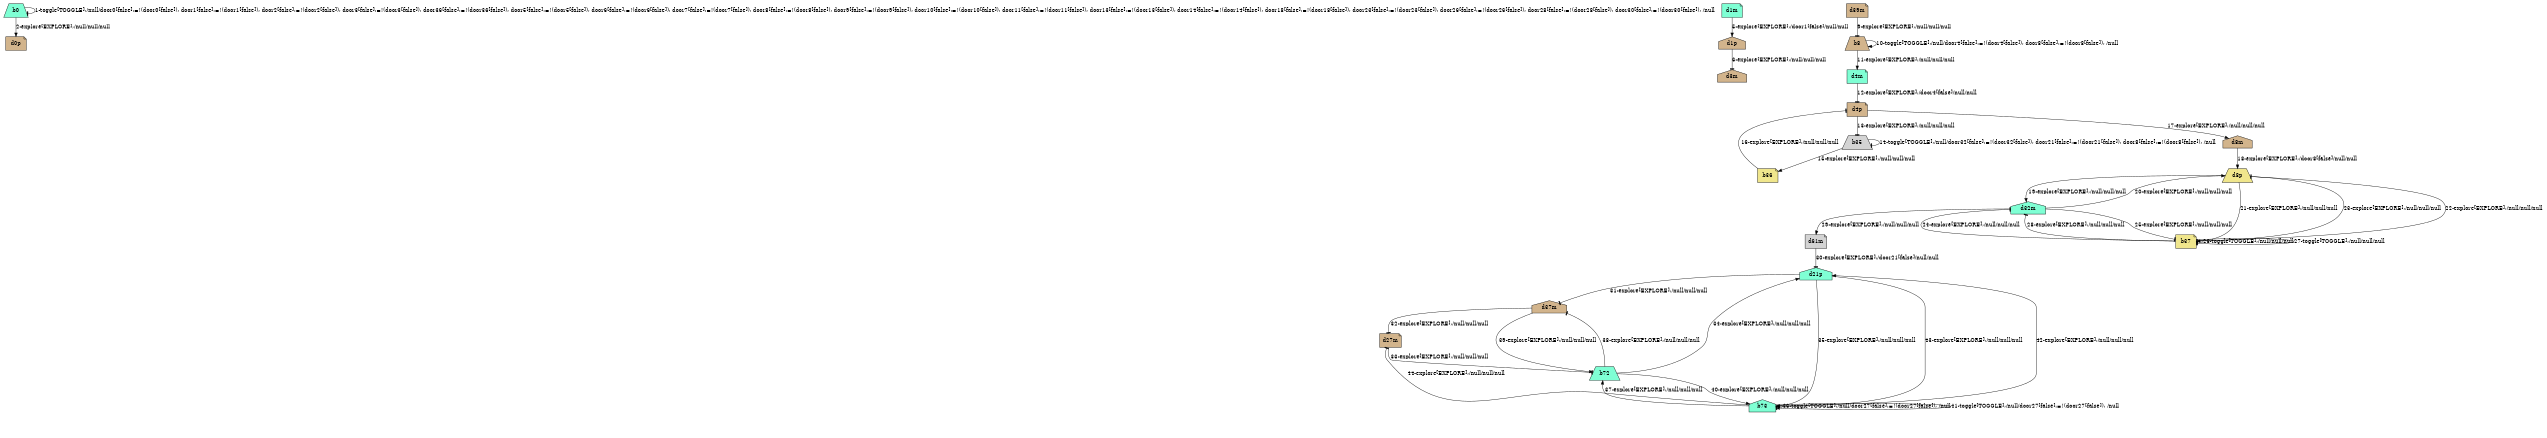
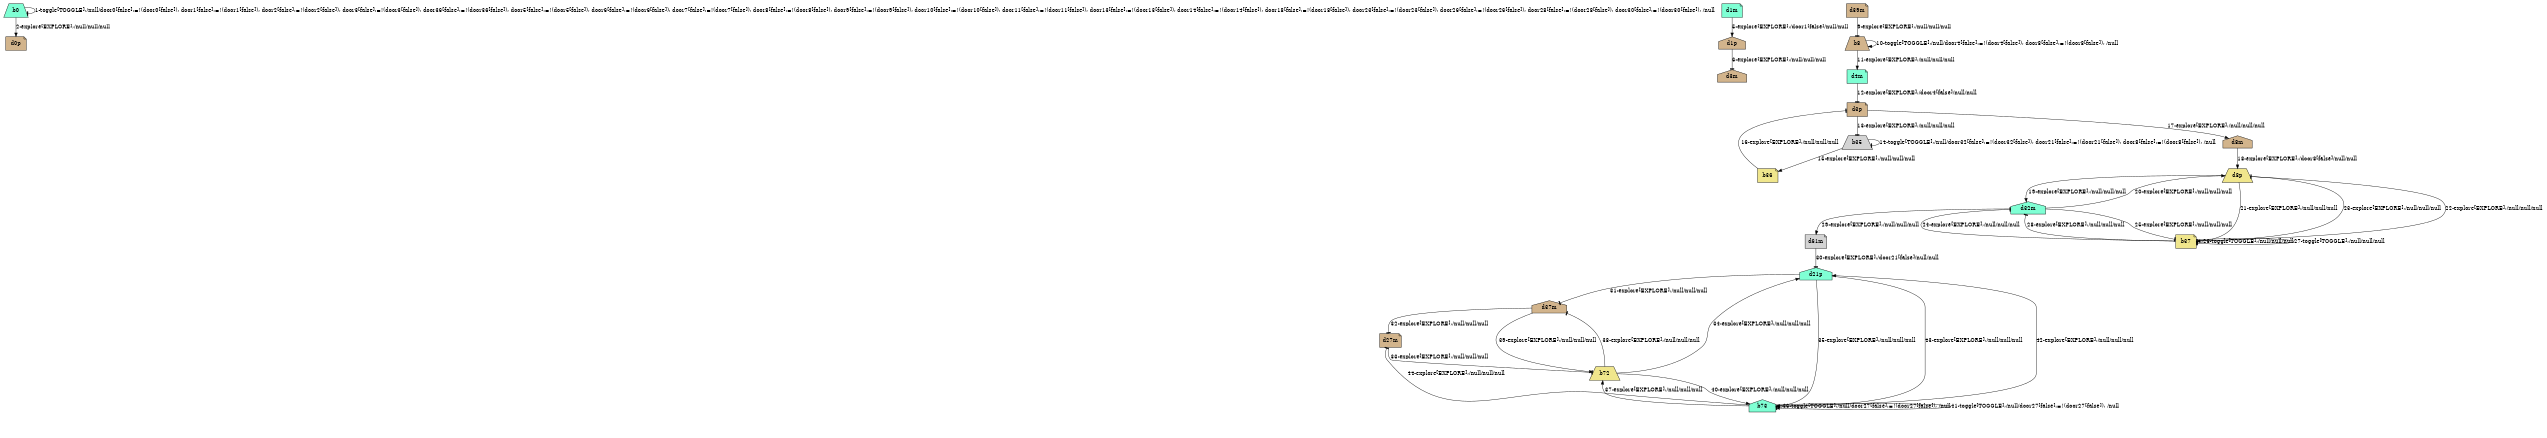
(1857, 110) -> (1857, 110)
(1605, 373) -> (1605, 373)
